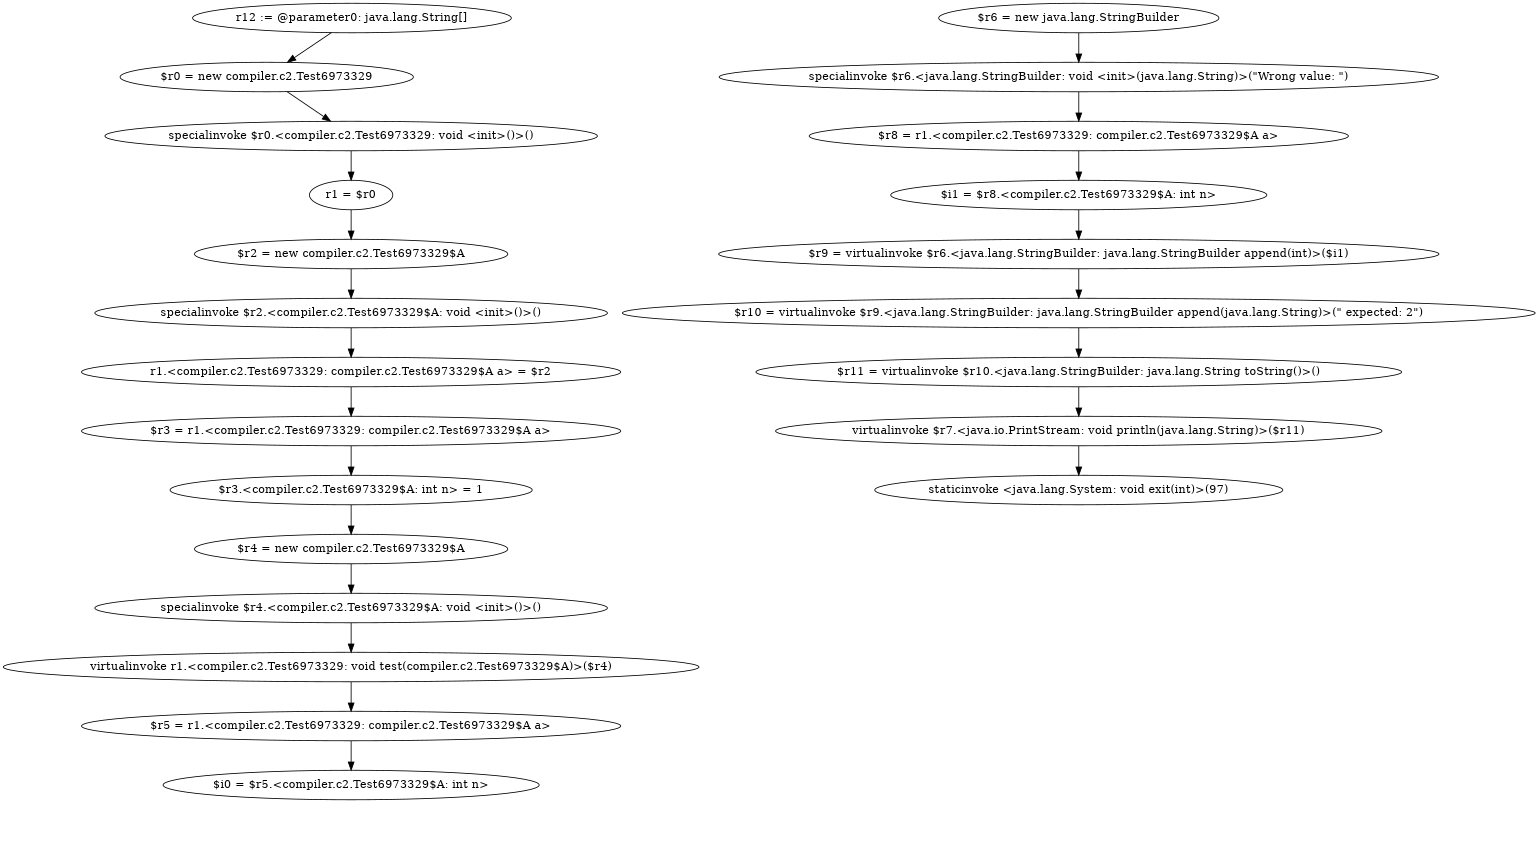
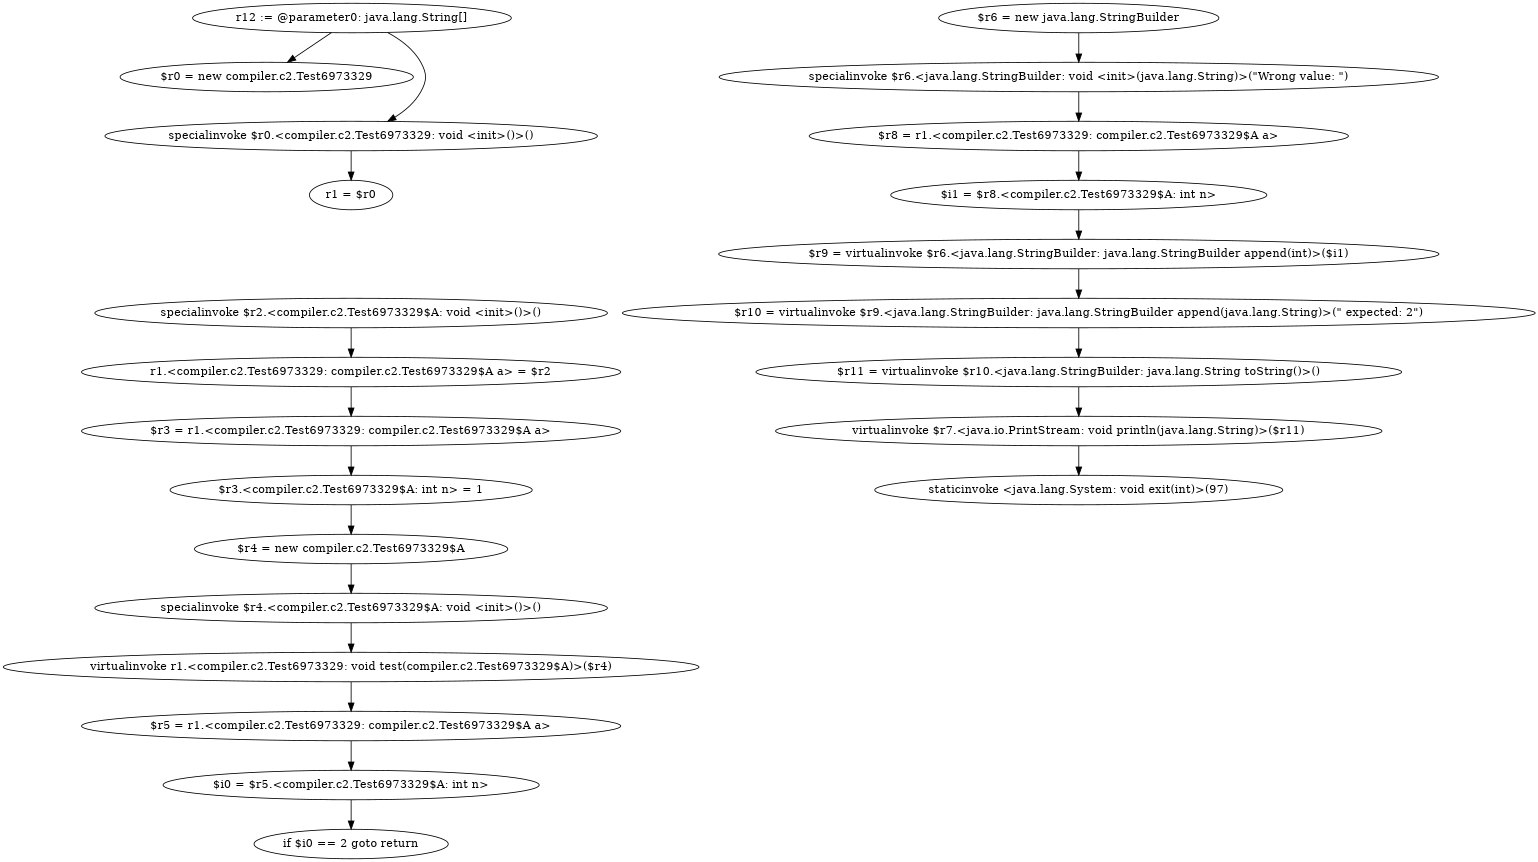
(305, 104) -> (425, 73)
(351, 254) -> none
none -> (351, 844)
